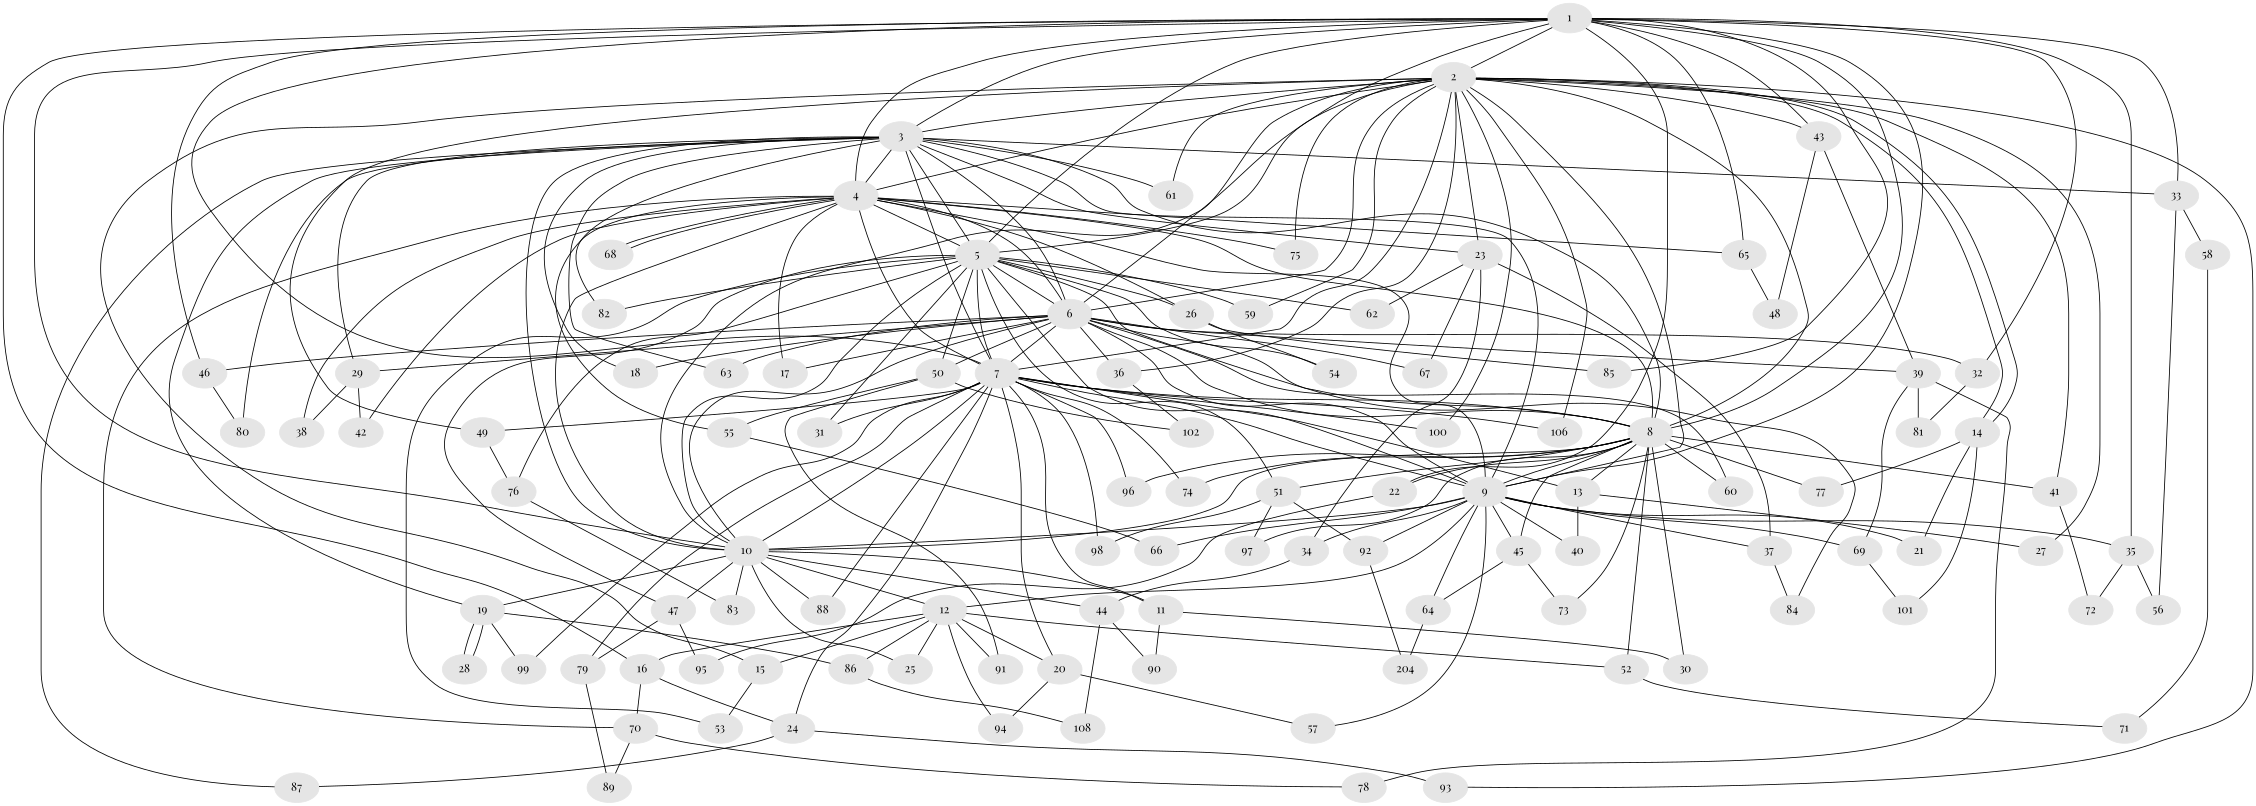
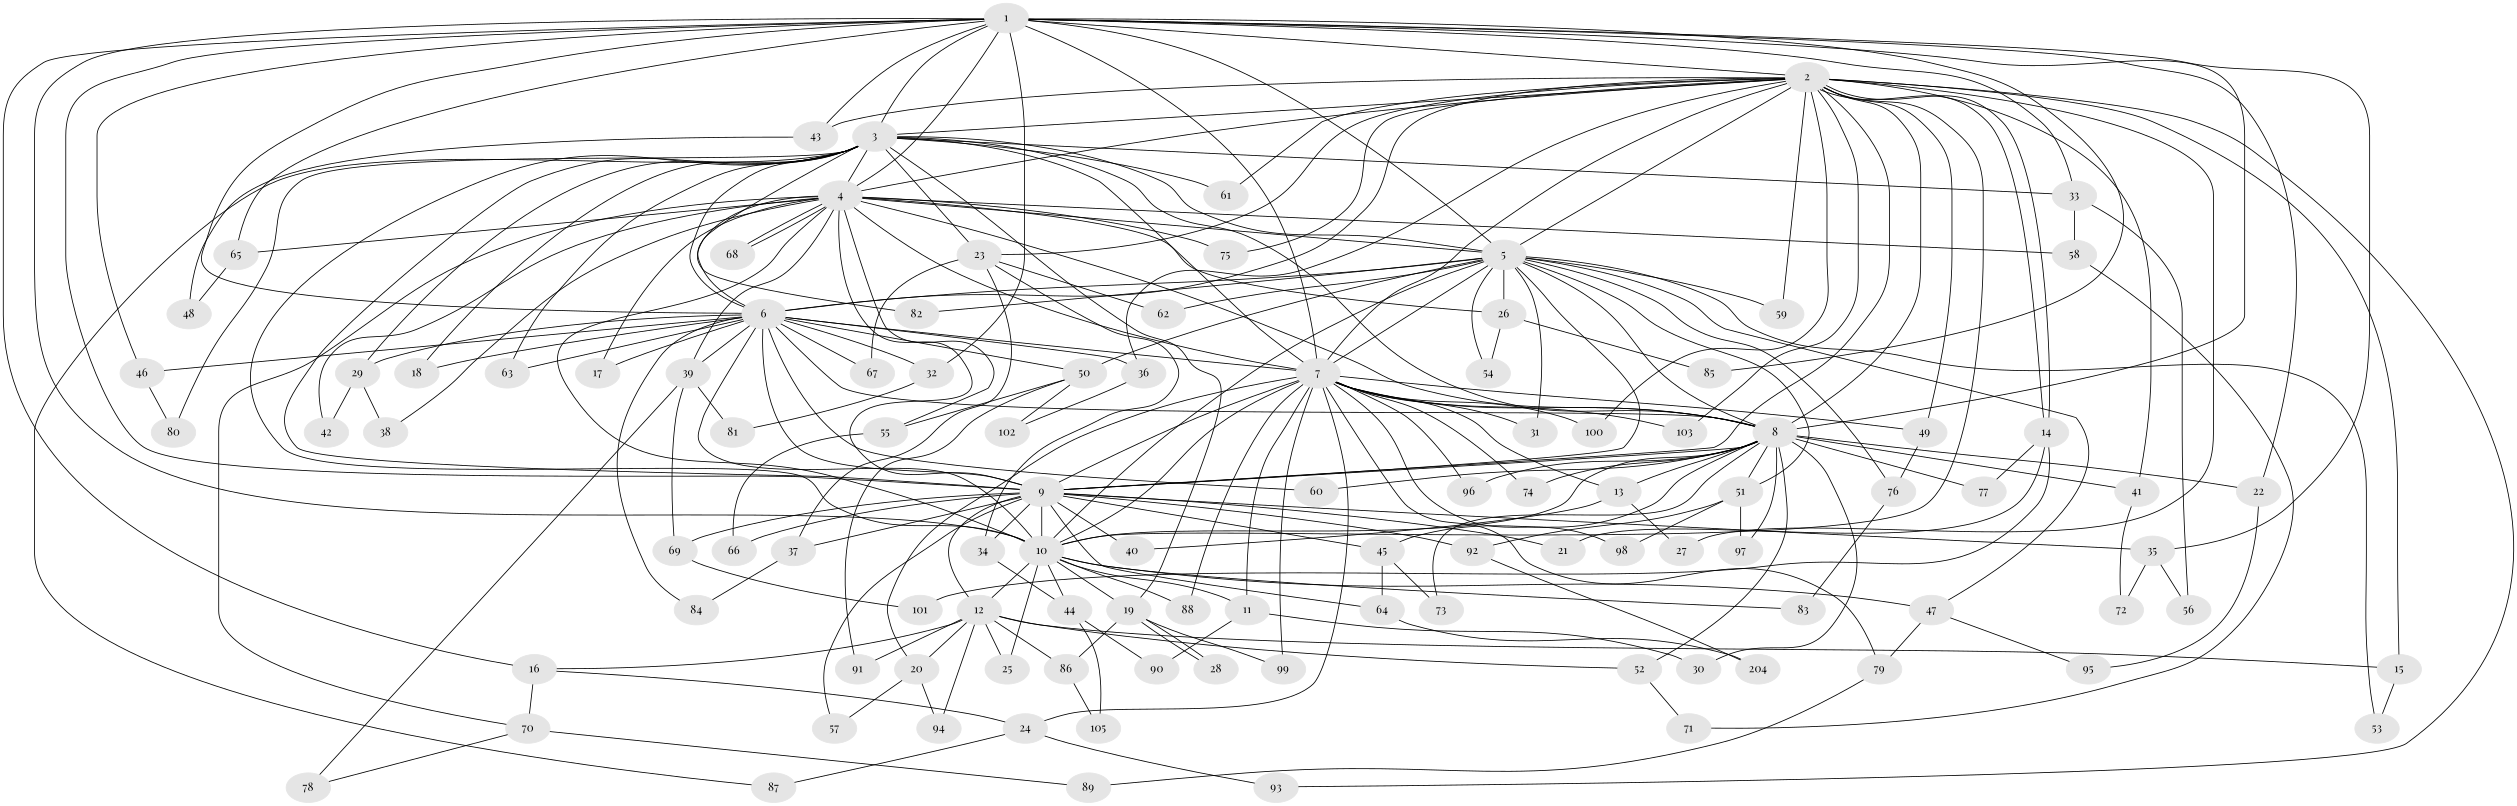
none -> (1457, 225)
(1871, 260) -> (768, 282)
(1560, 432) -> (1685, 432)
(1083, 728) -> (1098, 728)
